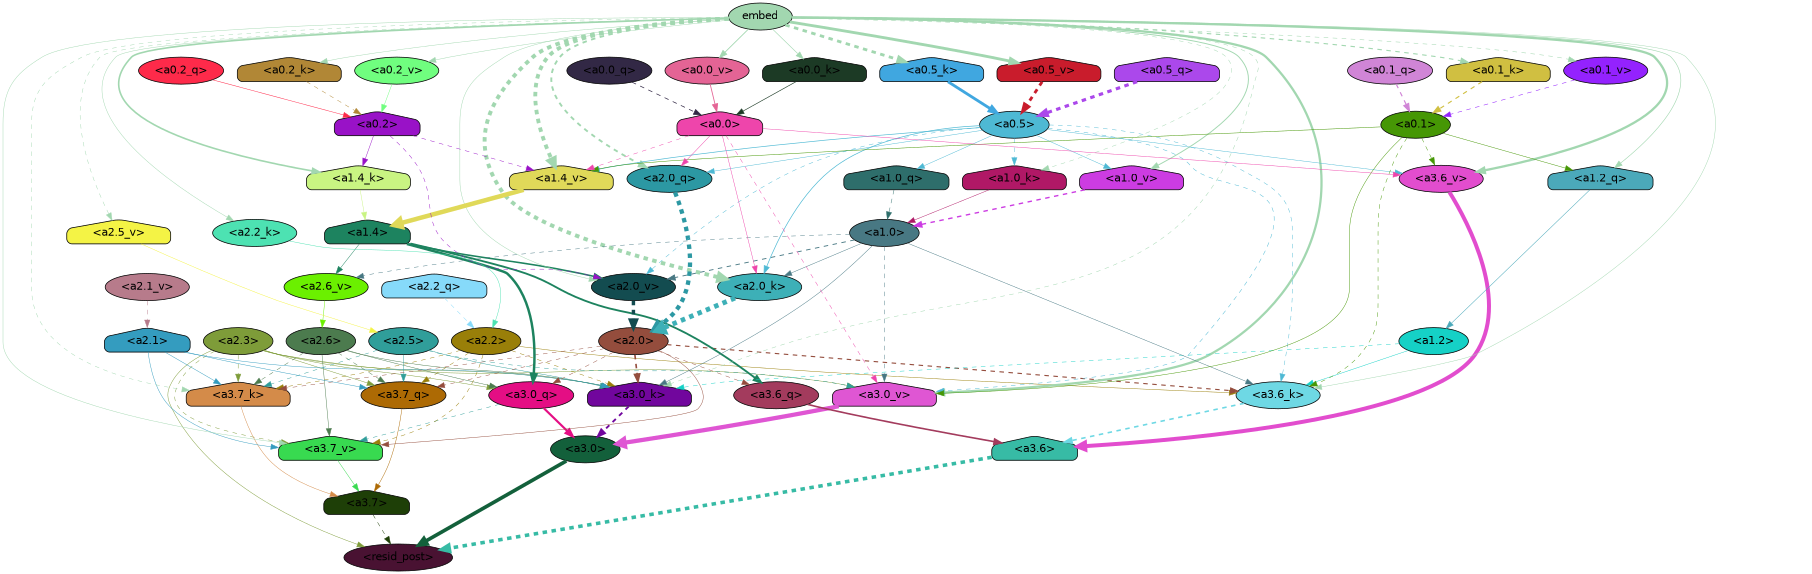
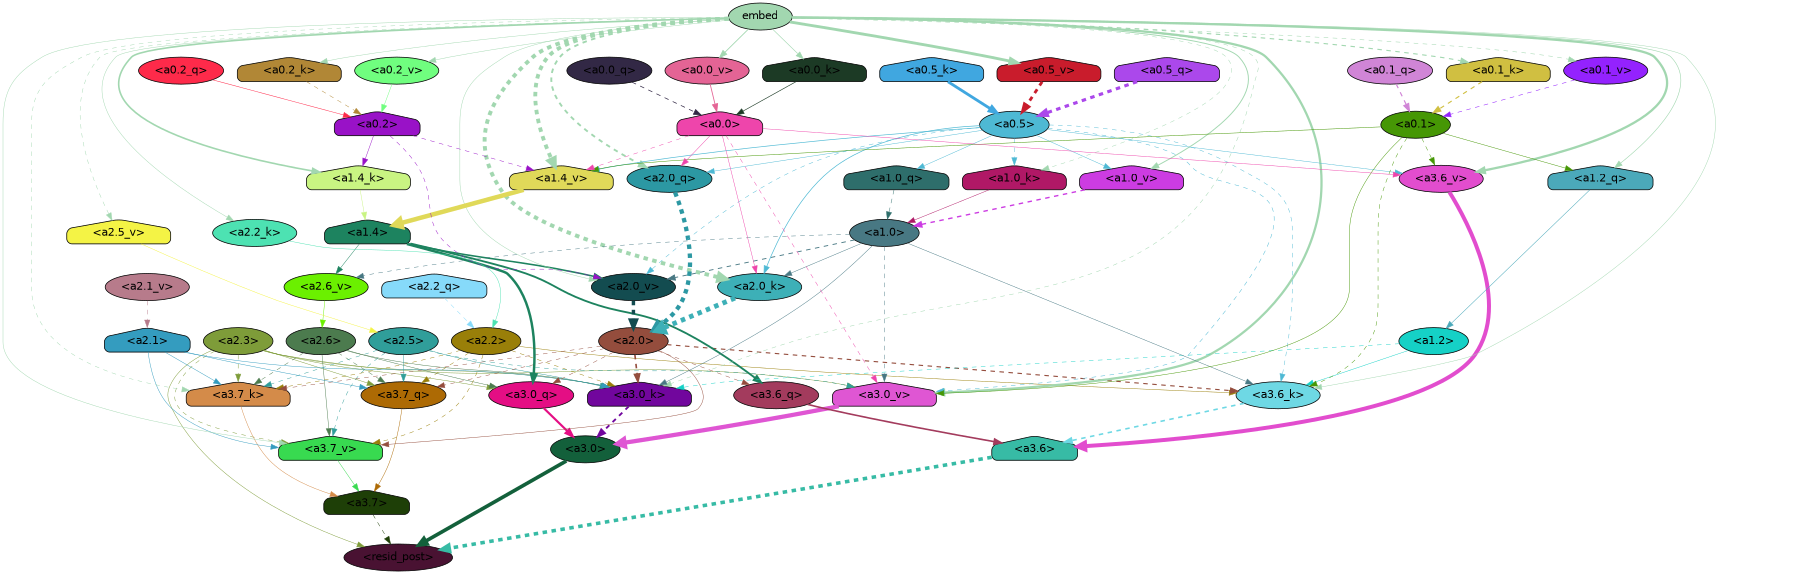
(842, 42) -> none
(450, 417) -> (348, 391)
